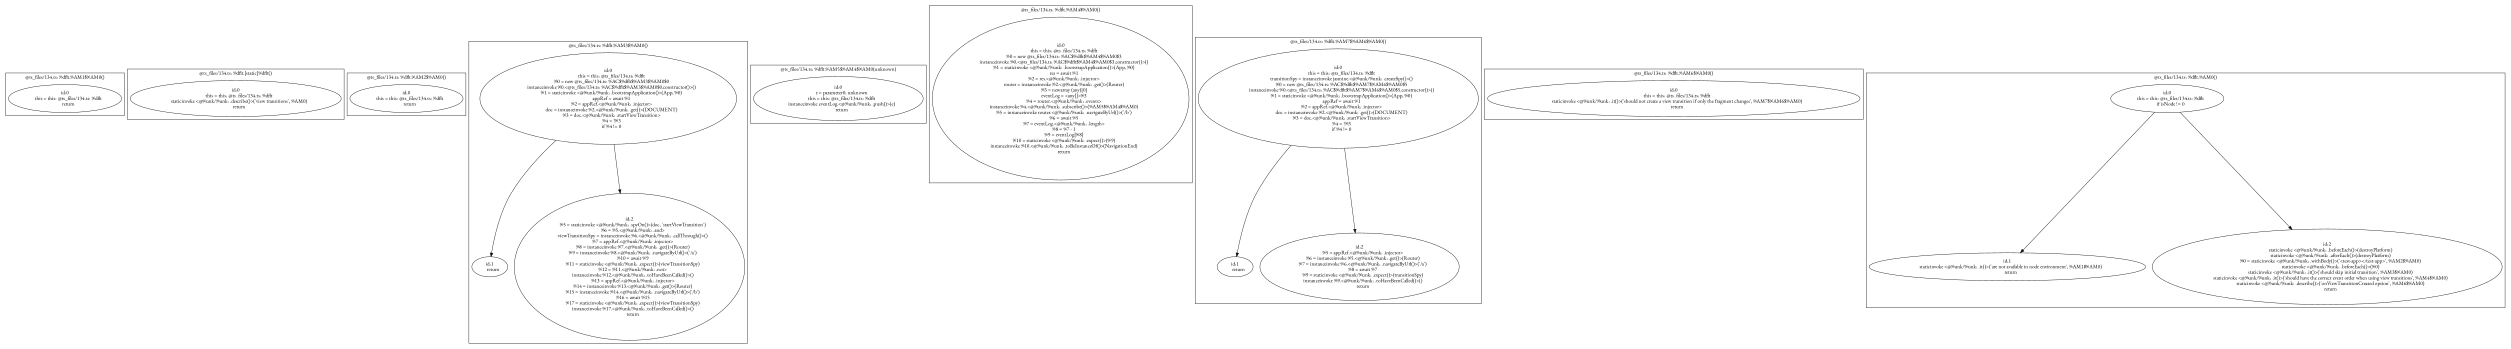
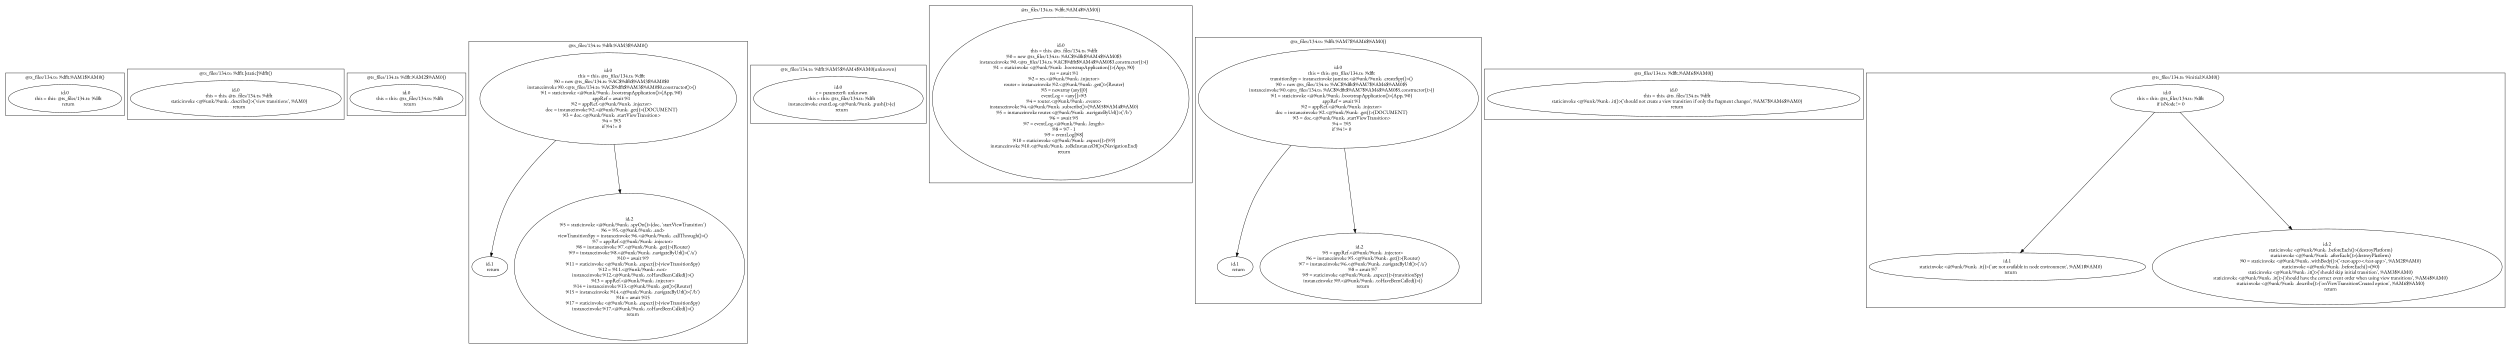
(2186, 77) -> (2186, 77)
